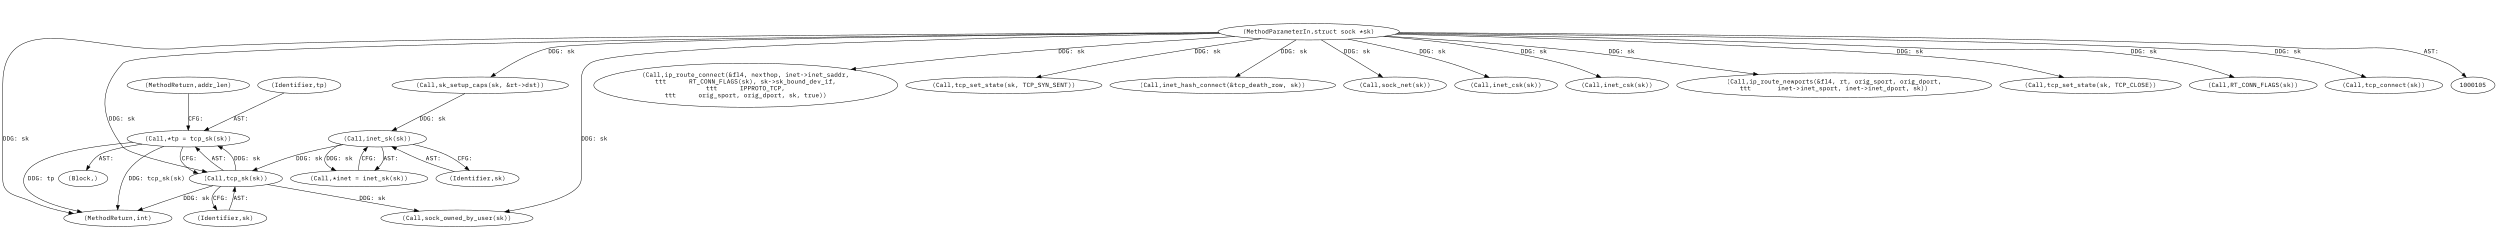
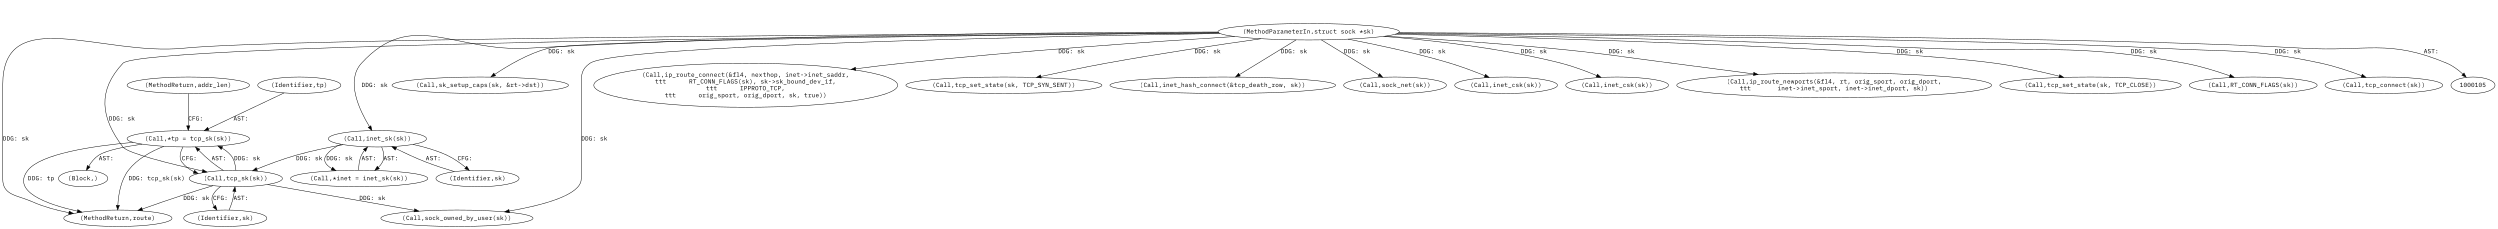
(431, 111) -> (518, 48)
(371, 159) -> (371, 159)
(118, 218) -> (118, 218)
